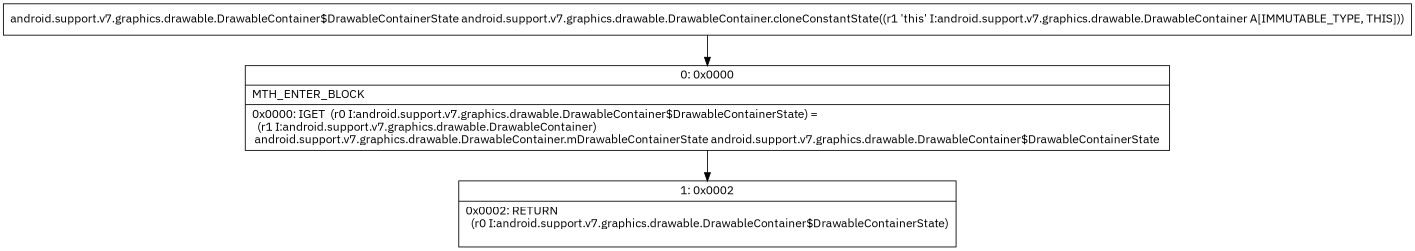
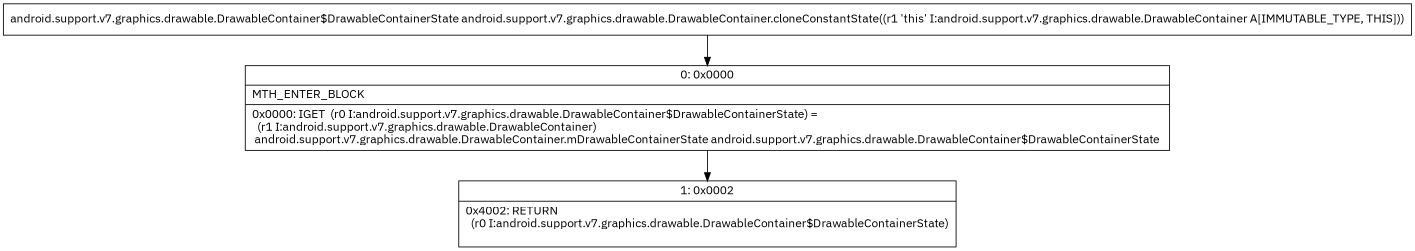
(514, 211) -> (514, 211)
